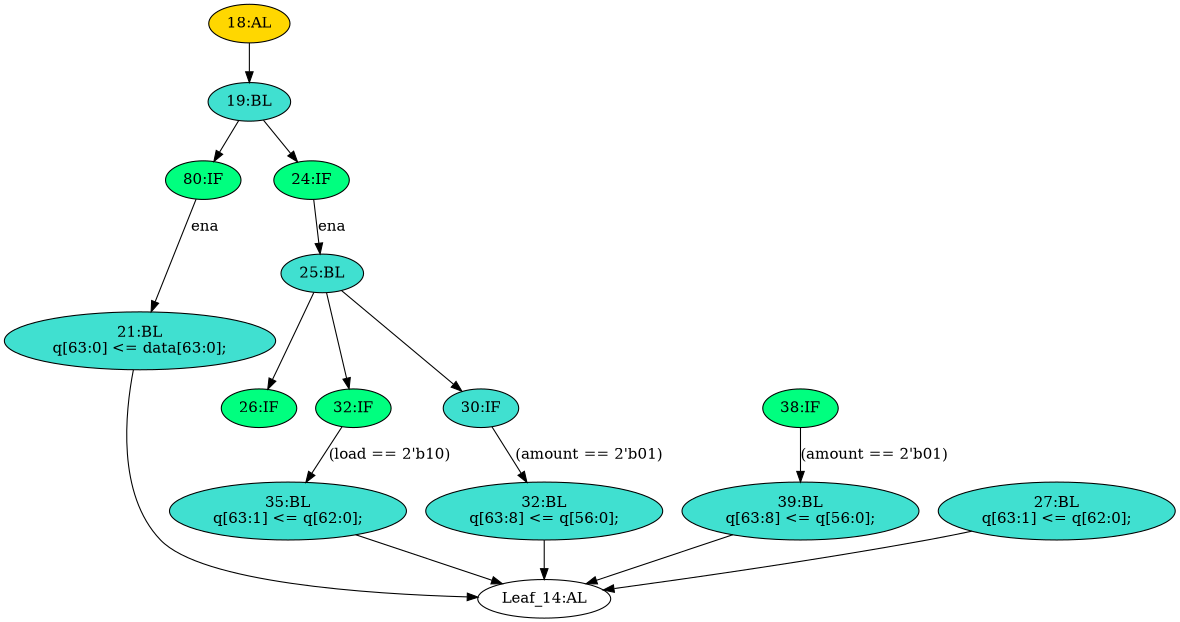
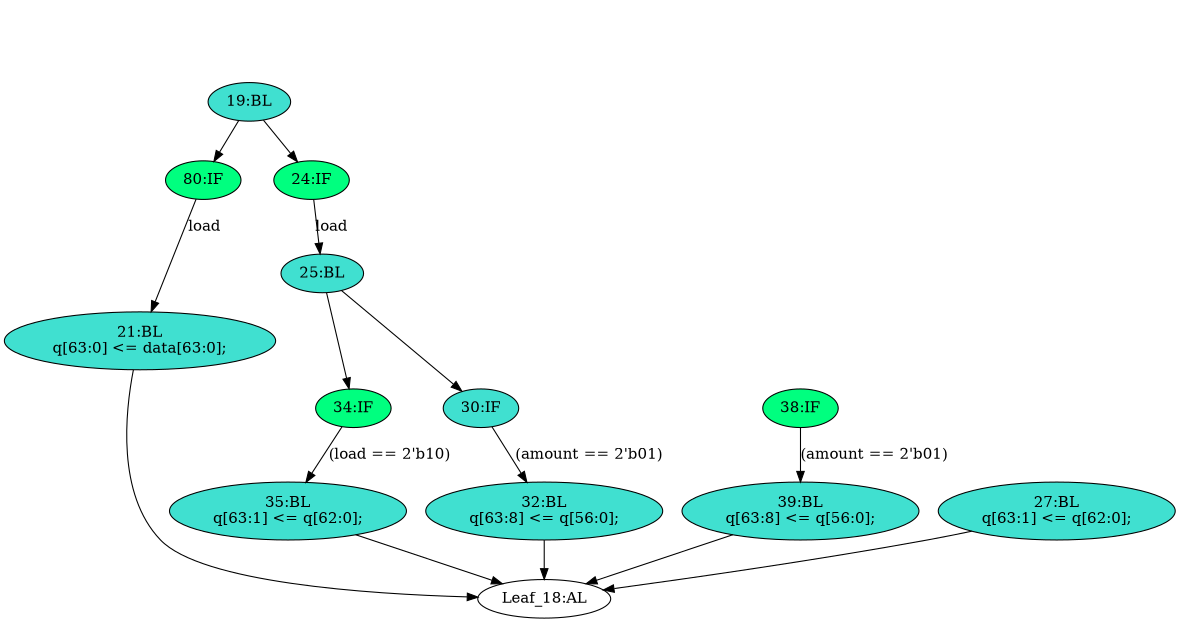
(249, 24) -> none
(205, 227) -> (205, 227)
(332, 227) -> (332, 227)
(259, 408) -> none
(353, 408) -> (353, 408)
(544, 599) -> (544, 599)
